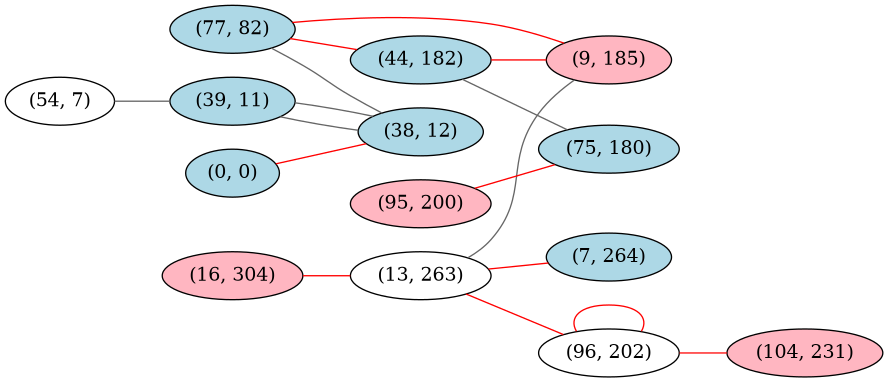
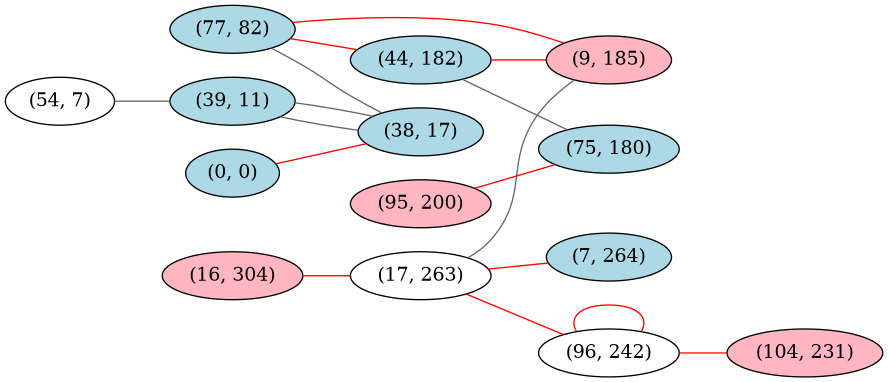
(421, 132) -> (421, 132)
(421, 276) -> (421, 276)
(609, 353) -> (609, 353)
